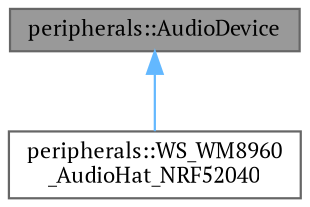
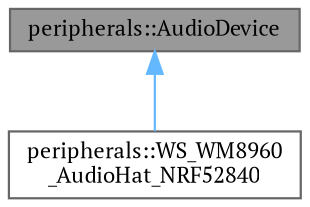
(155, 165) -> (155, 165)
